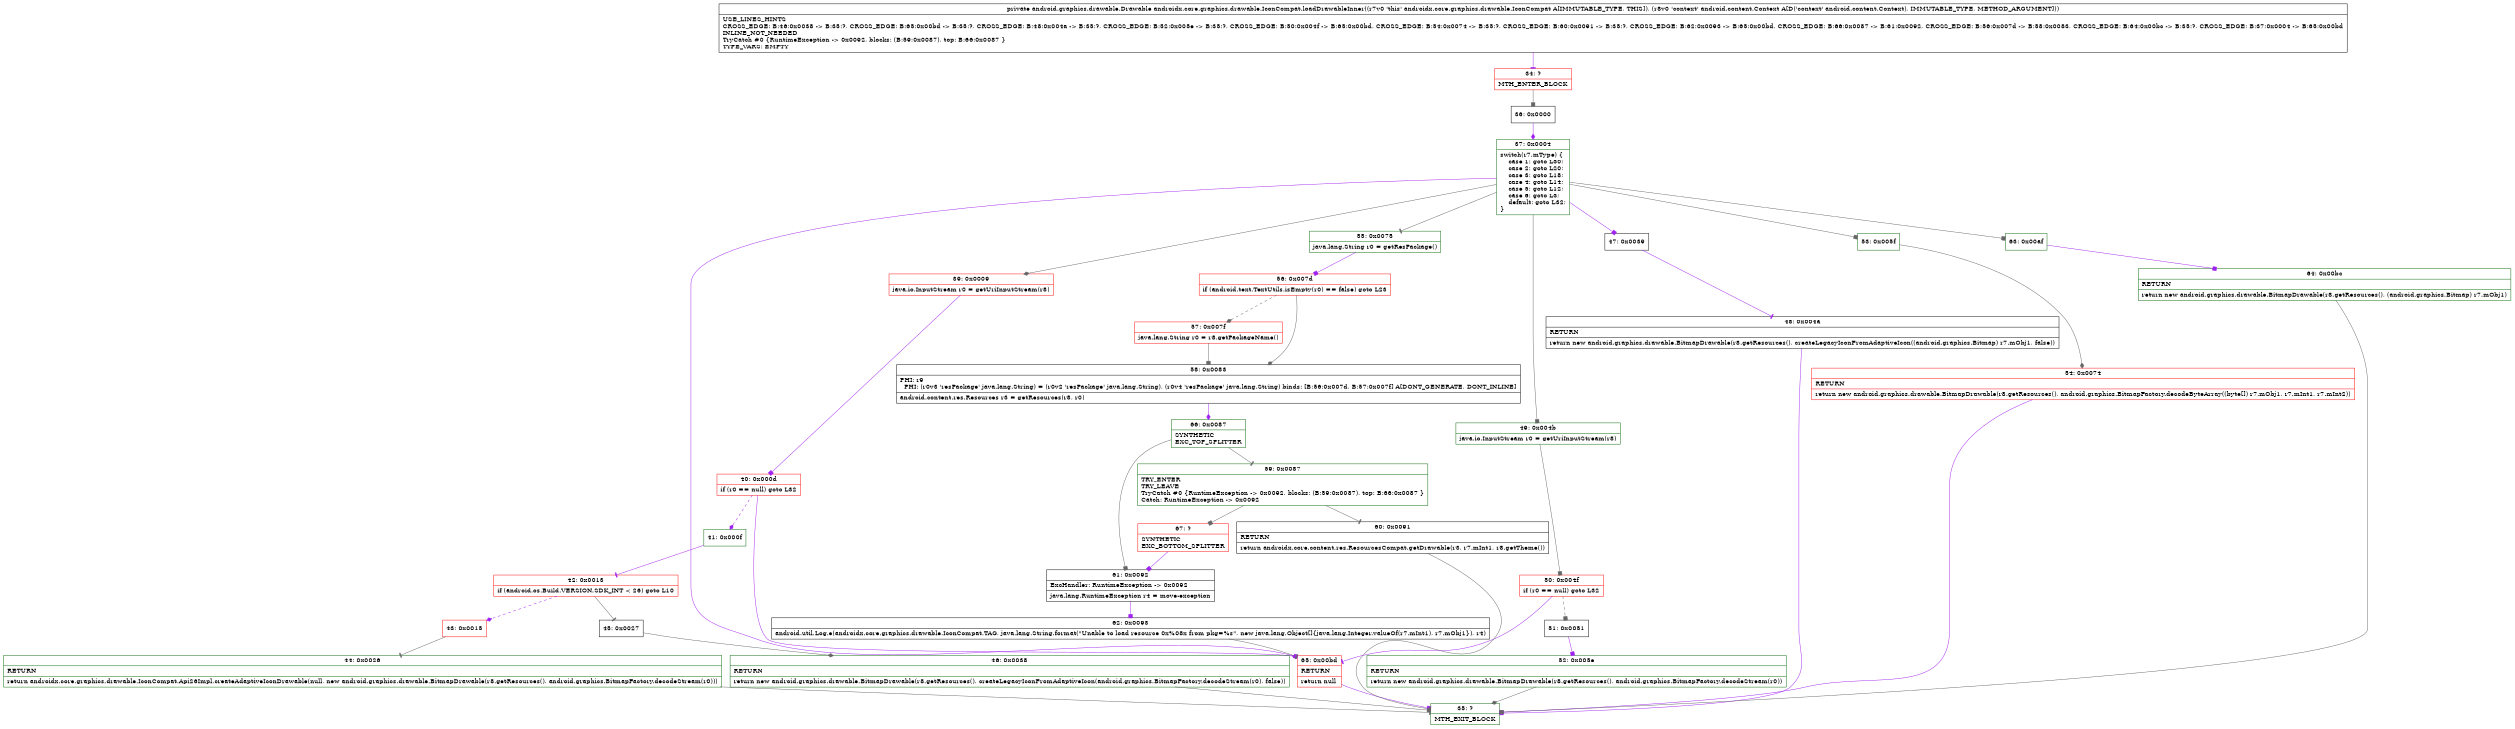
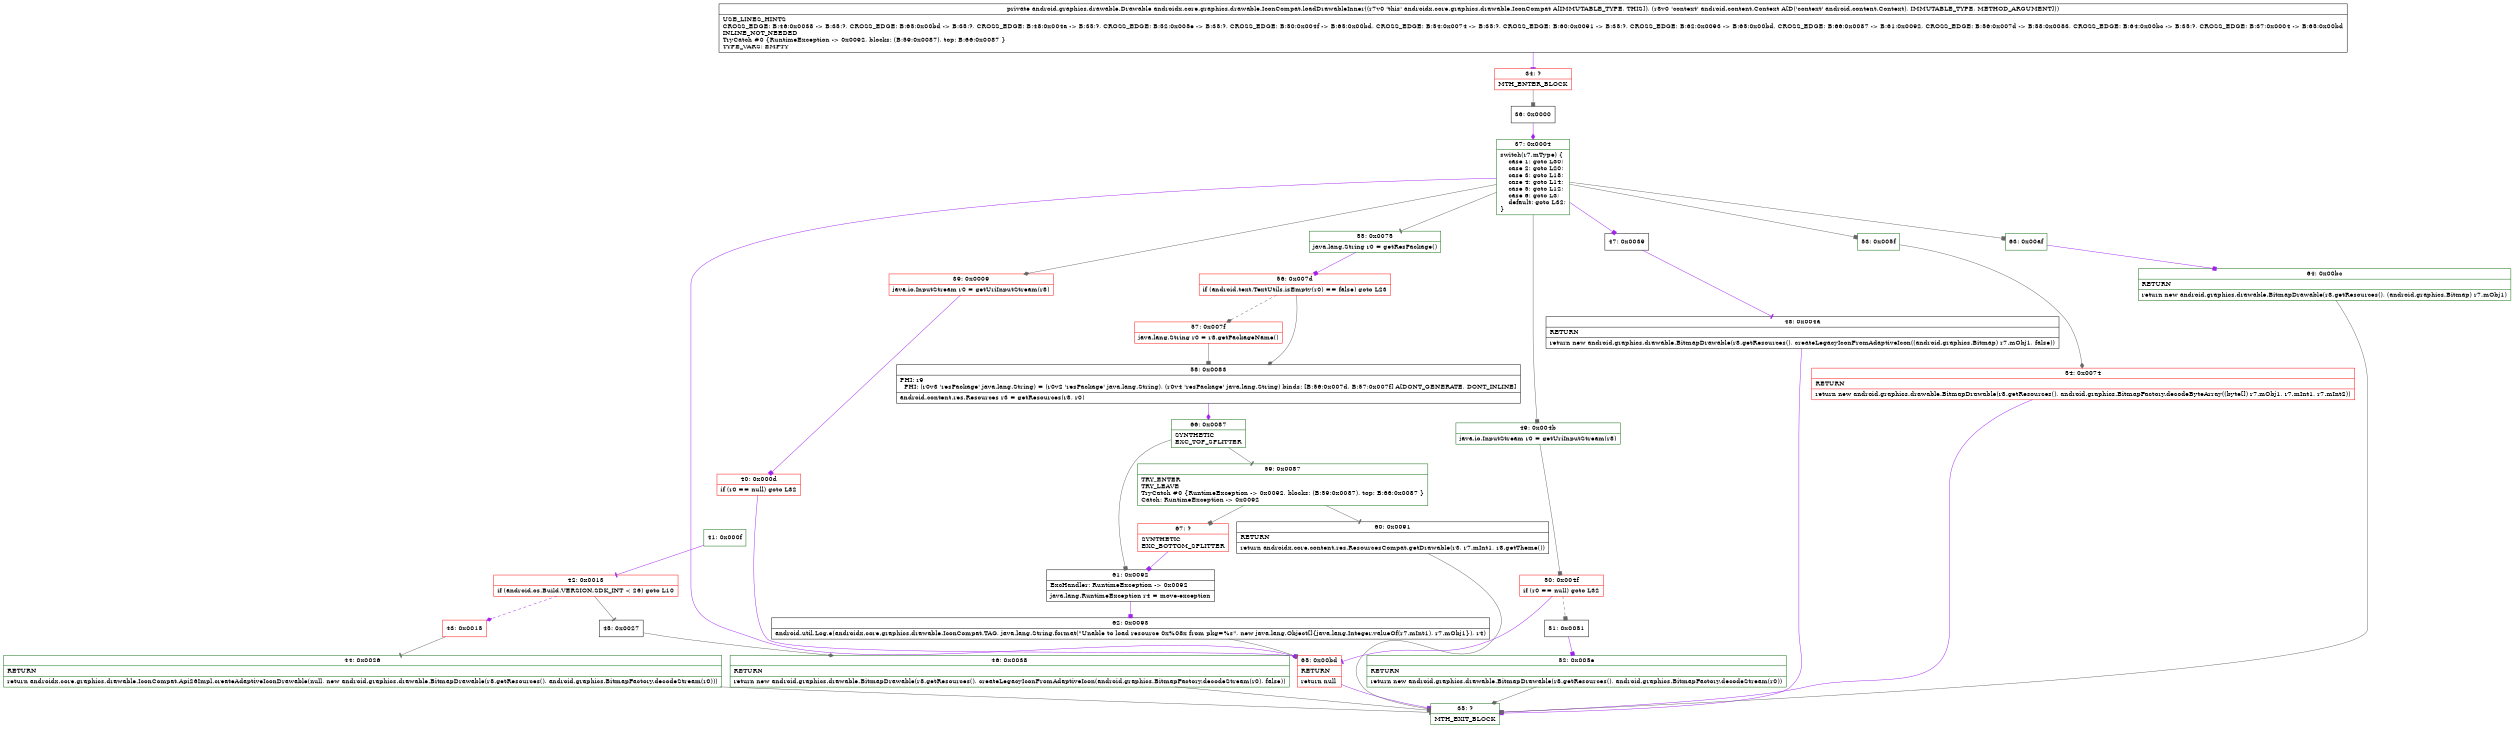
(743, 510) -> none
